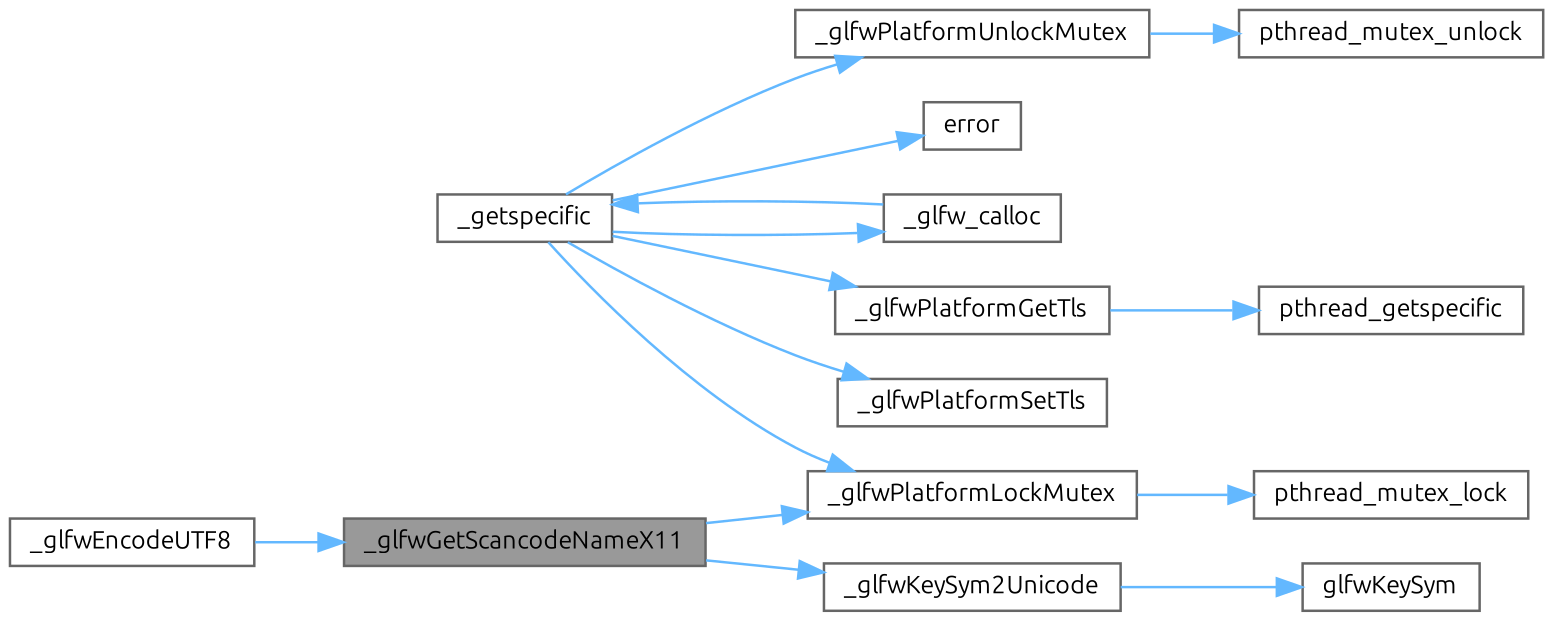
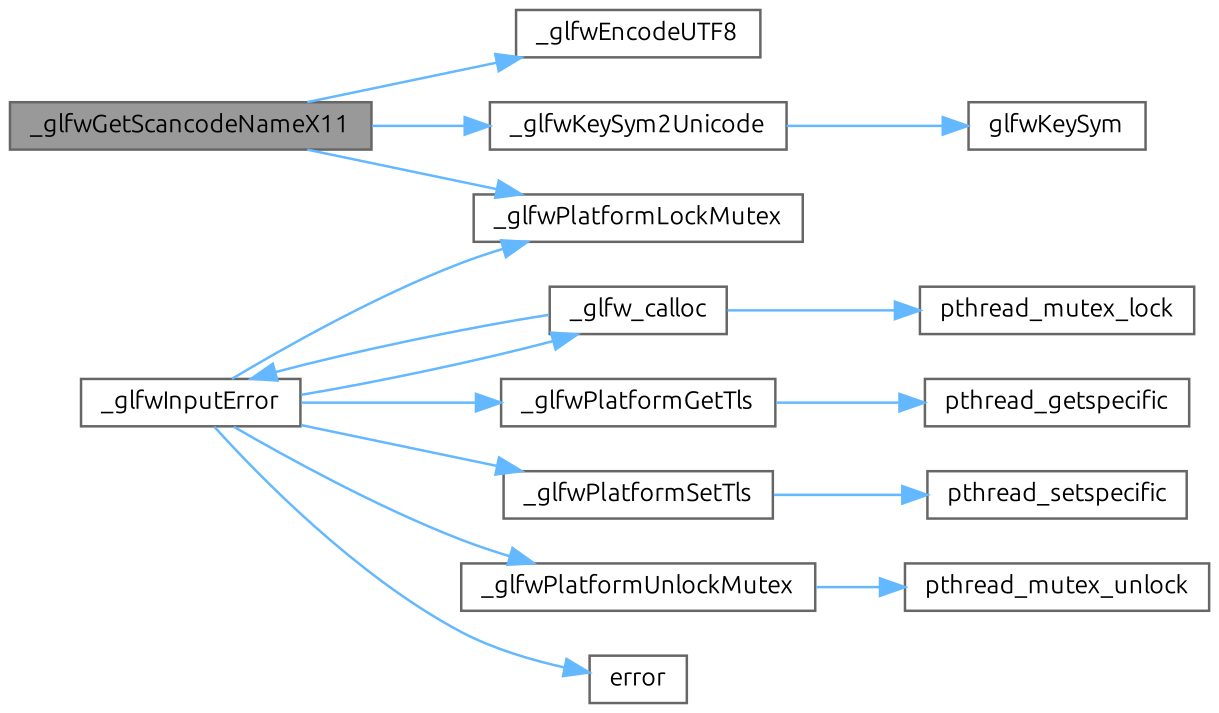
(525, 218) -> (191, 403)
none -> (1057, 495)
(1182, 495) -> (811, 310)
(287, 542) -> (402, 82)
